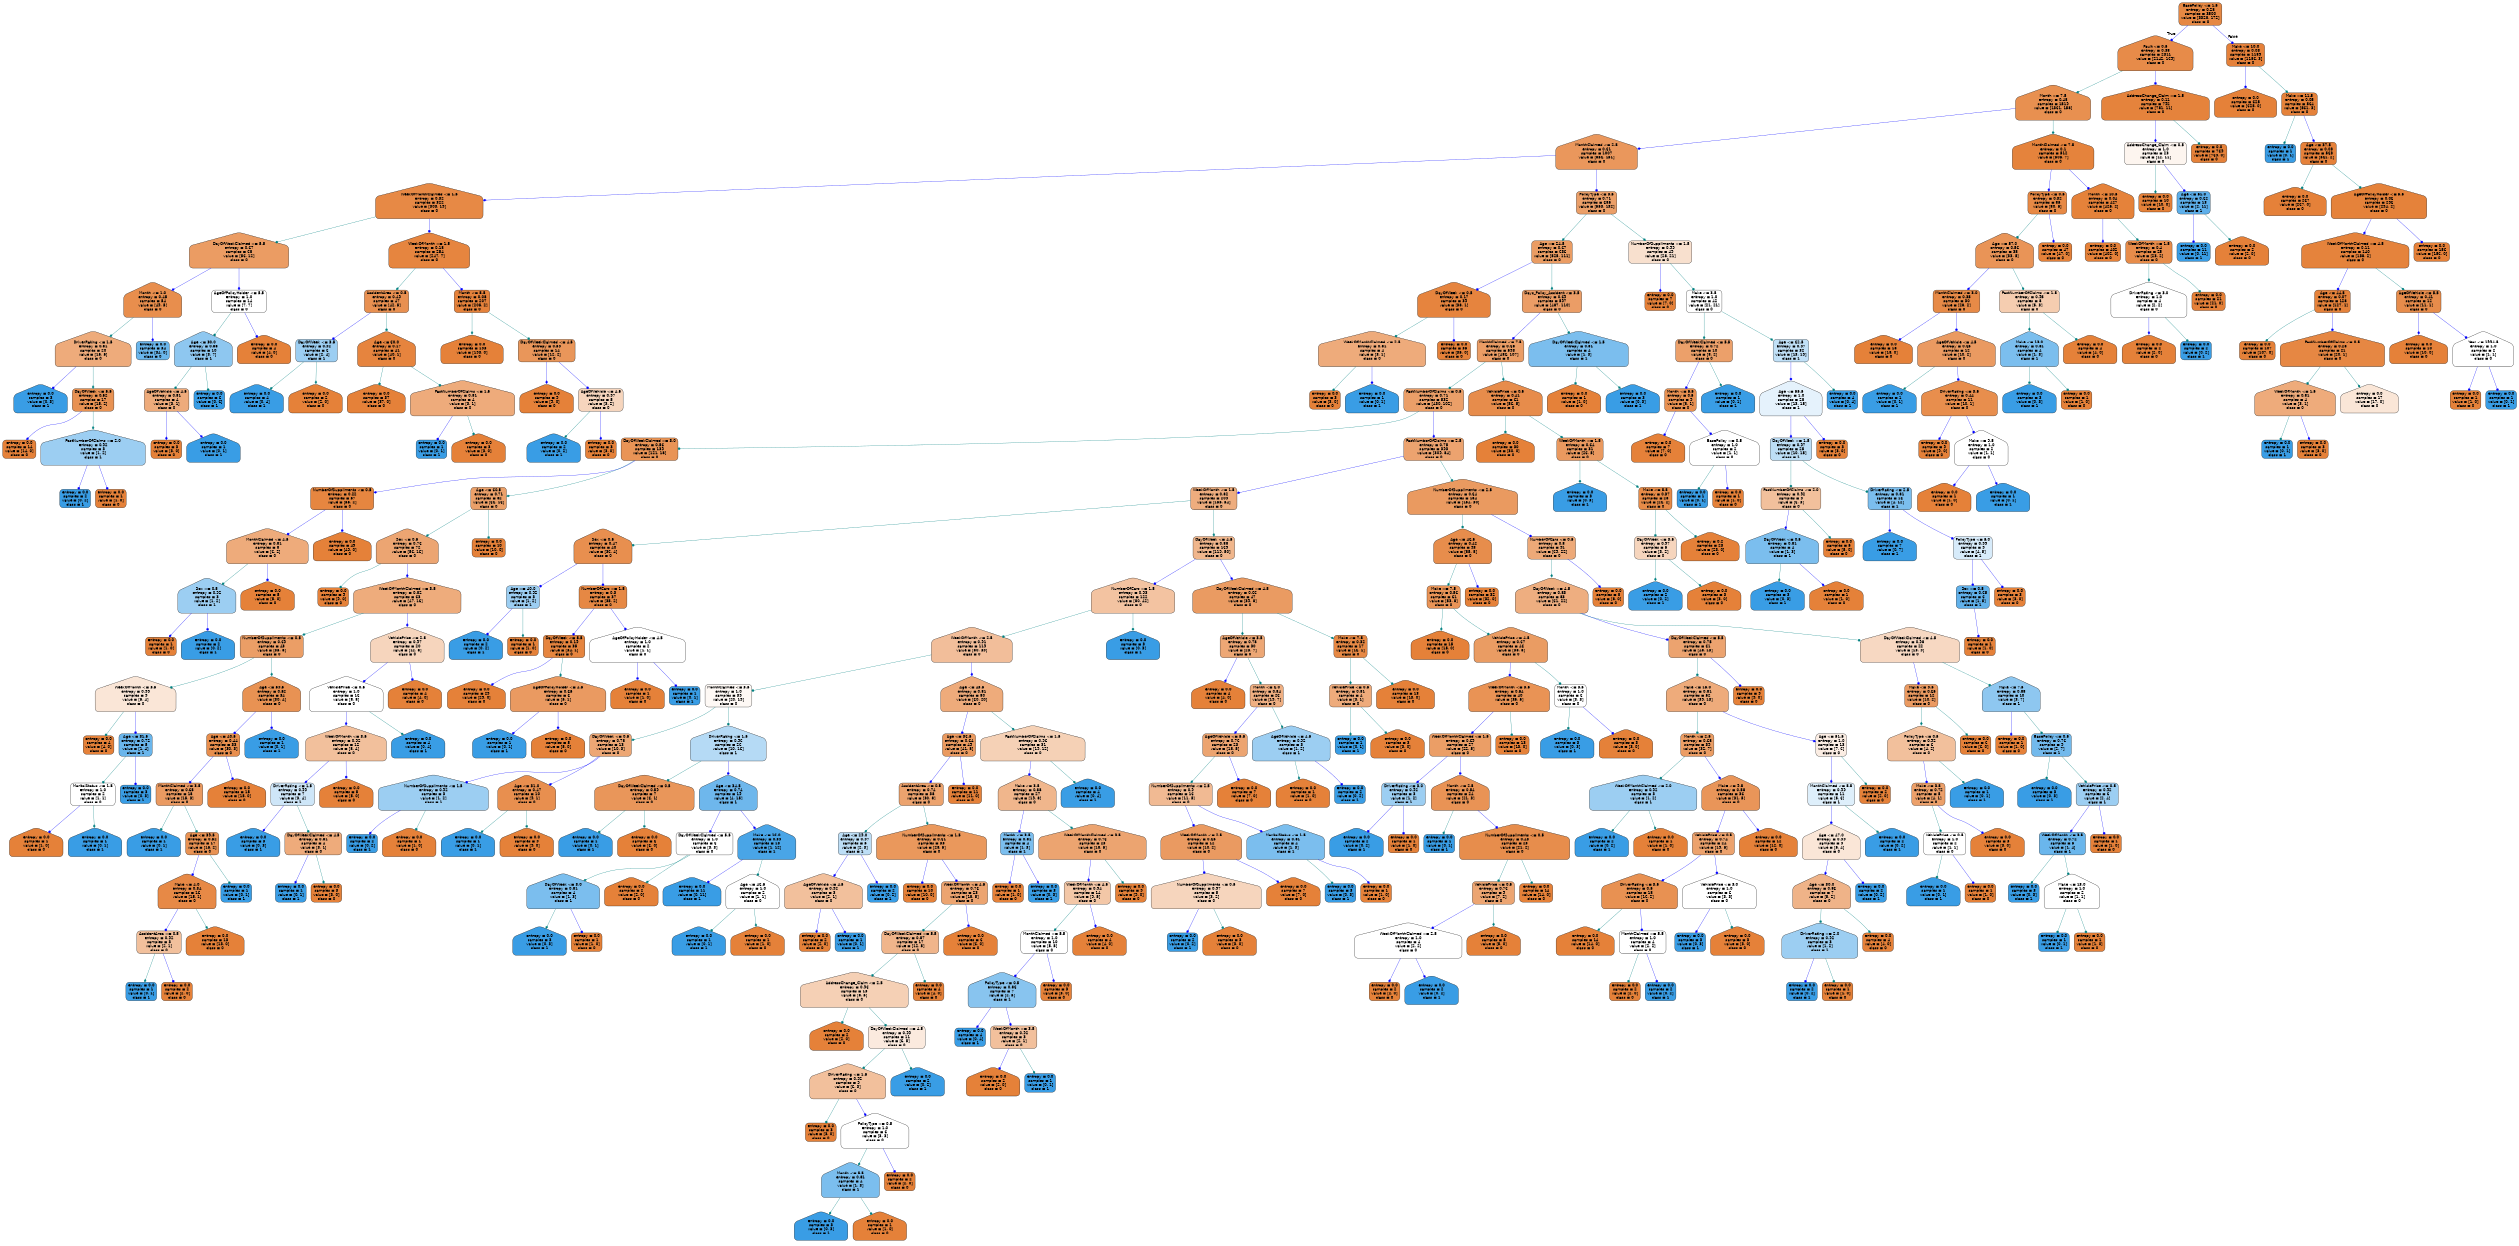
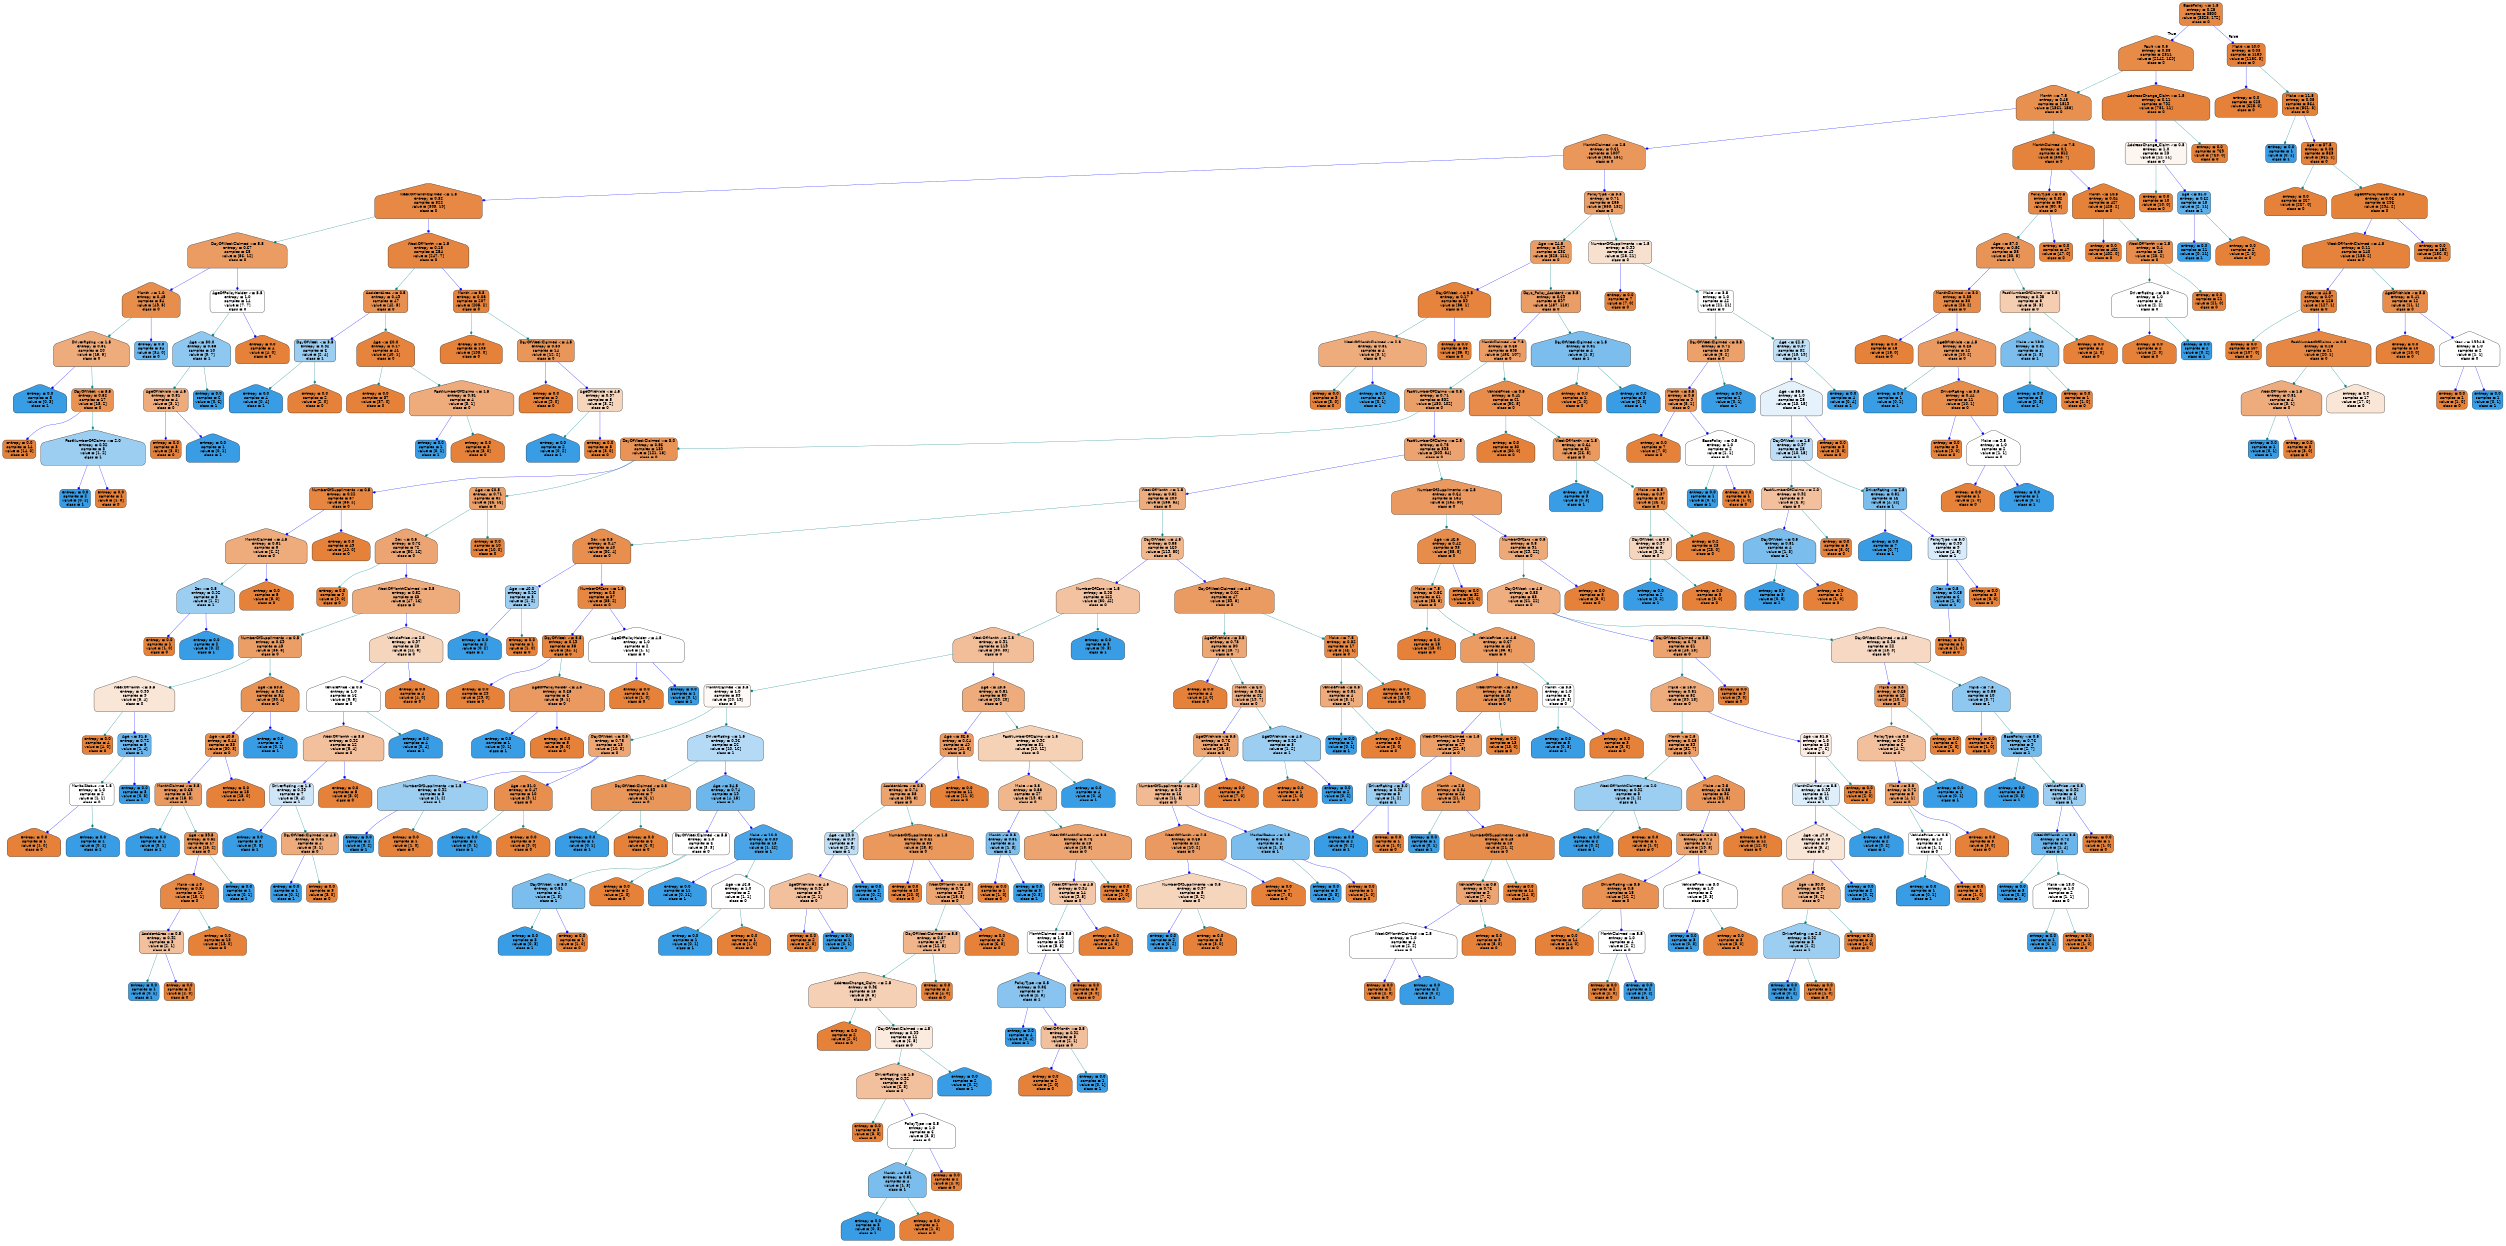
(1608, 597) -> (1592, 597)
(965, 794) -> (959, 794)
